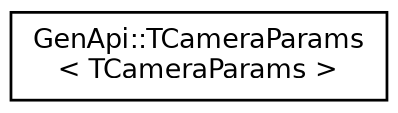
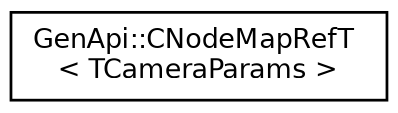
(199, 56) -> (199, 56)
